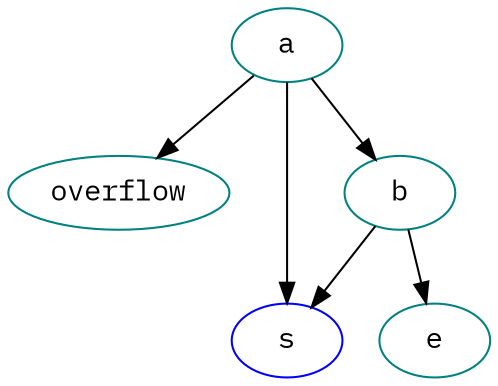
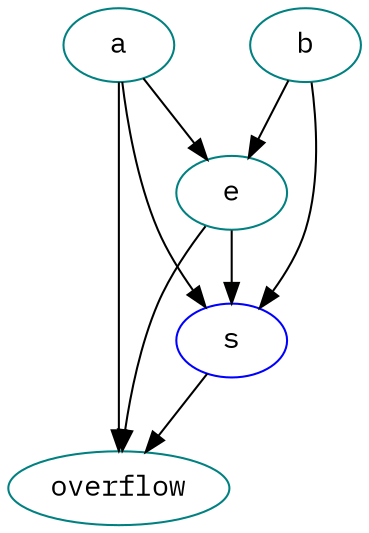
(337, 111) -> (169, 111)
none -> (232, 257)
none -> (151, 322)
none -> (183, 405)
